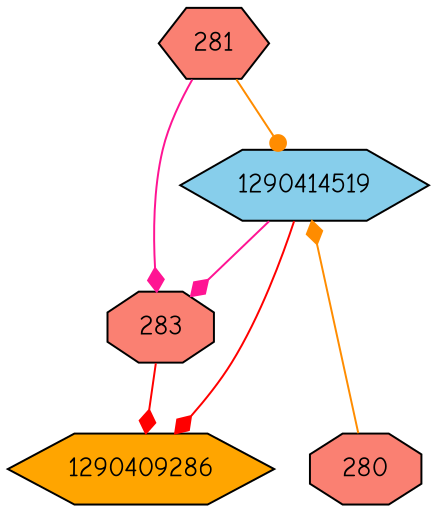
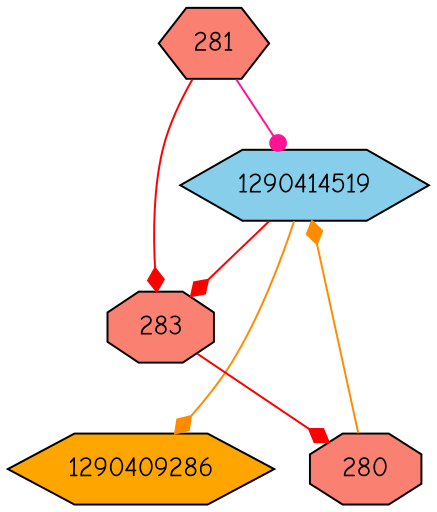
(255, 108) -> (255, 108)
(159, 171) -> (159, 171)
(239, 250) -> (239, 250)
(253, 324) -> (253, 324)
(153, 386) -> (253, 391)
